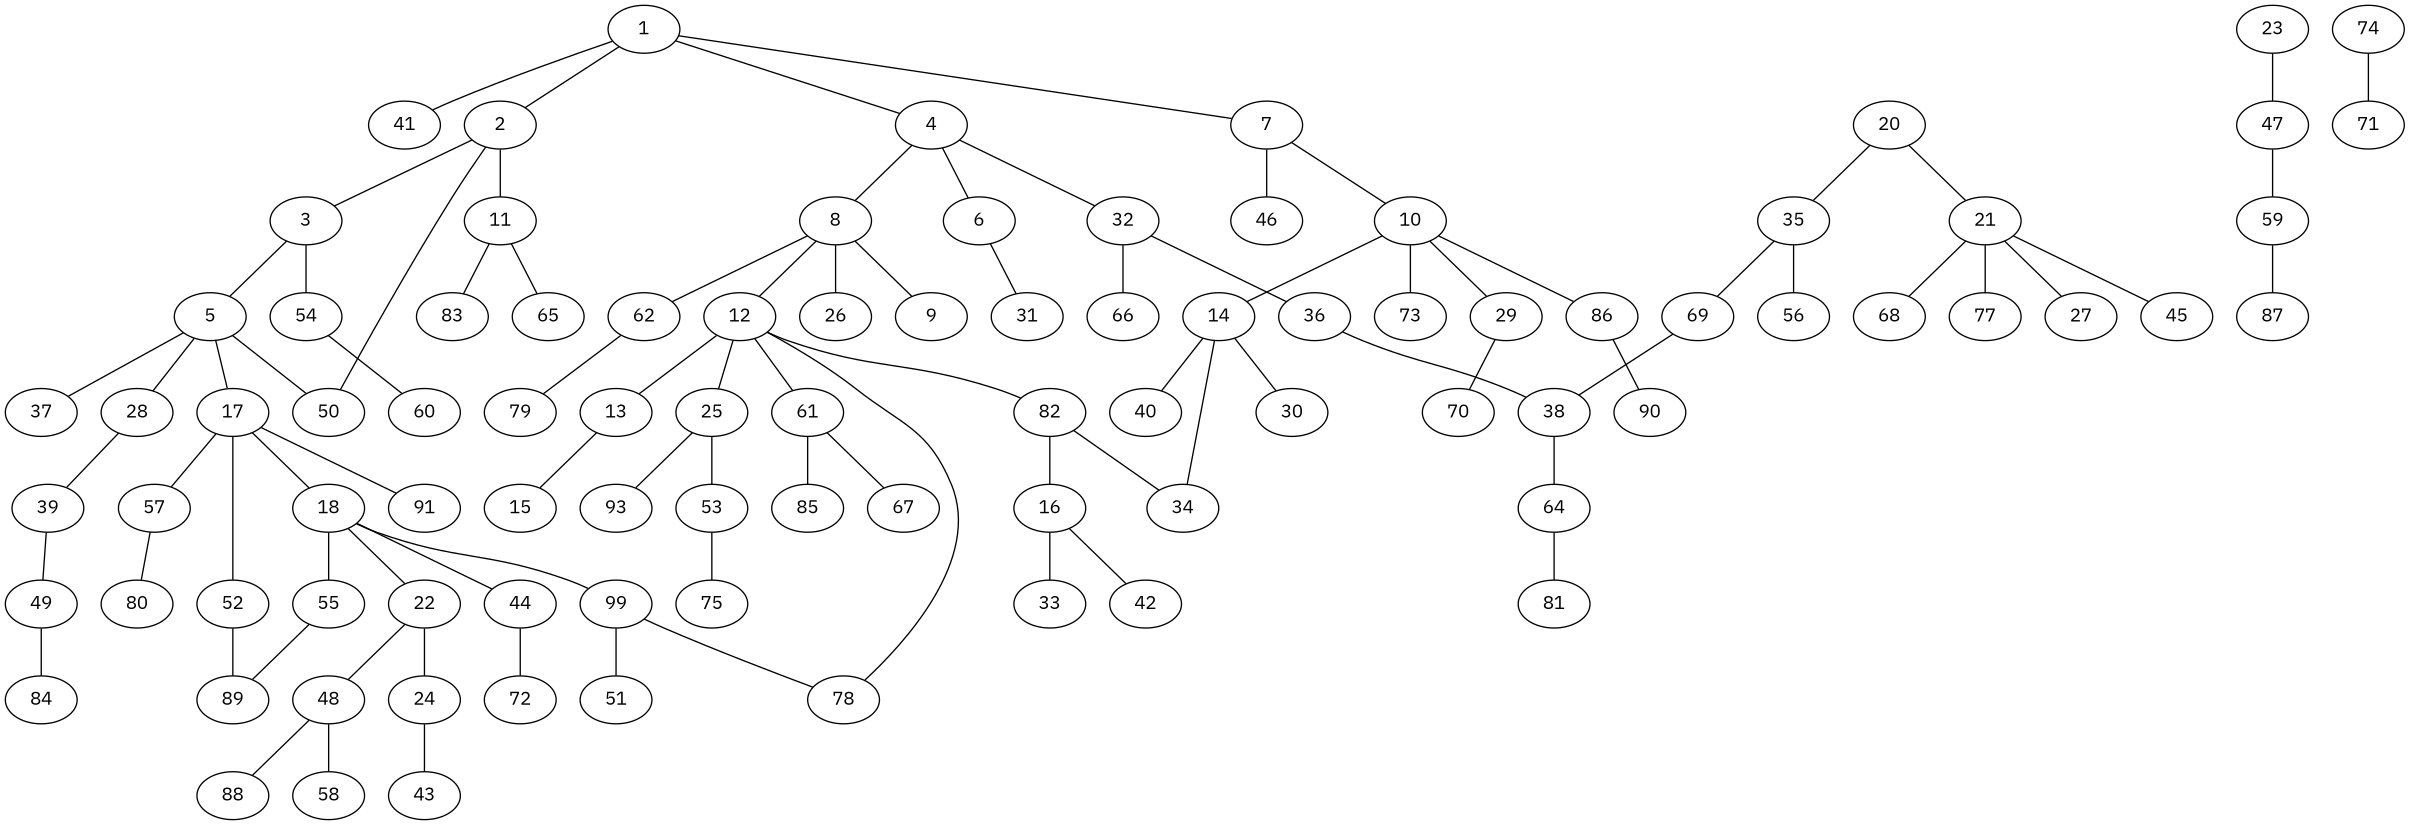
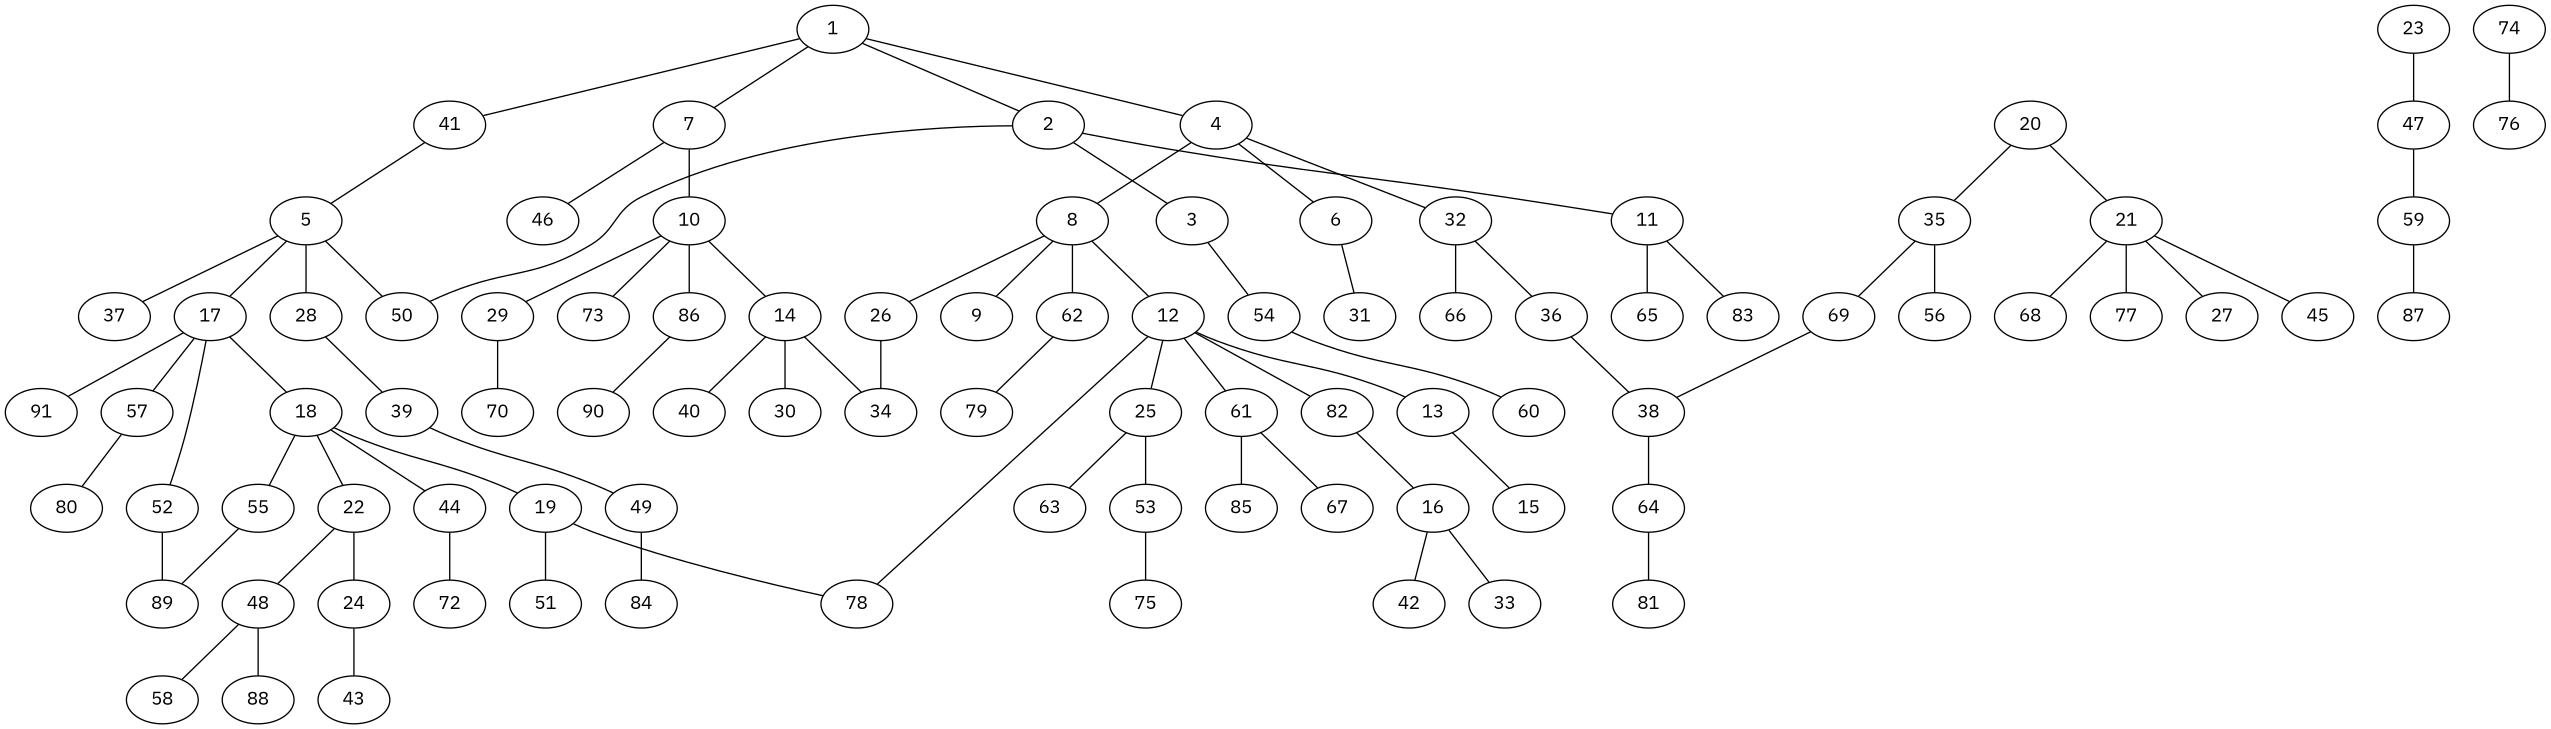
(2368, 125) -> (2509, 125)
(258, 269) -> (378, 173)
(1116, 460) -> (881, 365)
(616, 508) -> (1050, 508)
(616, 604) -> (546, 508)
